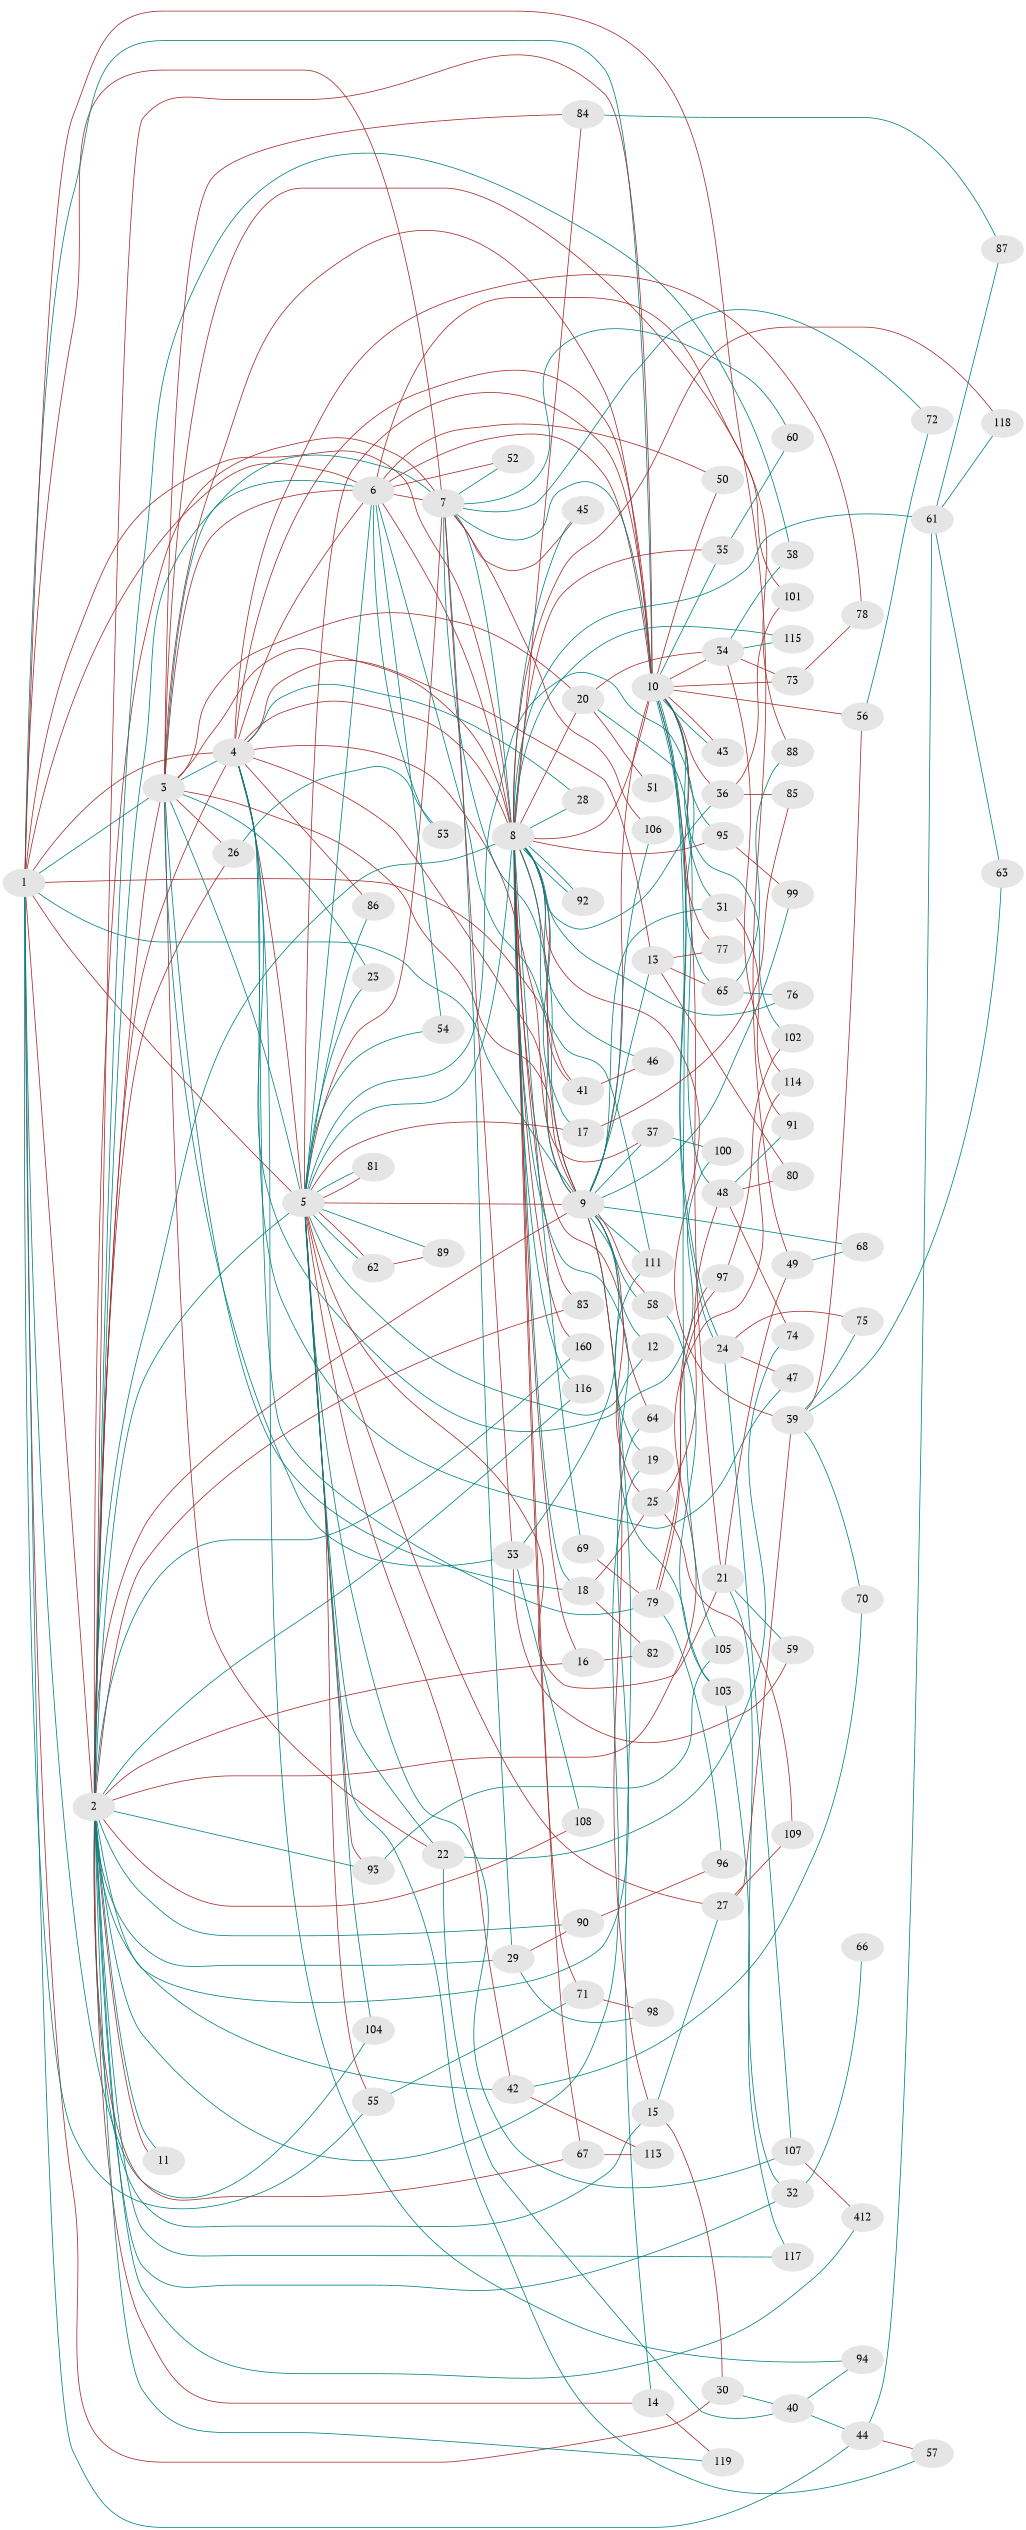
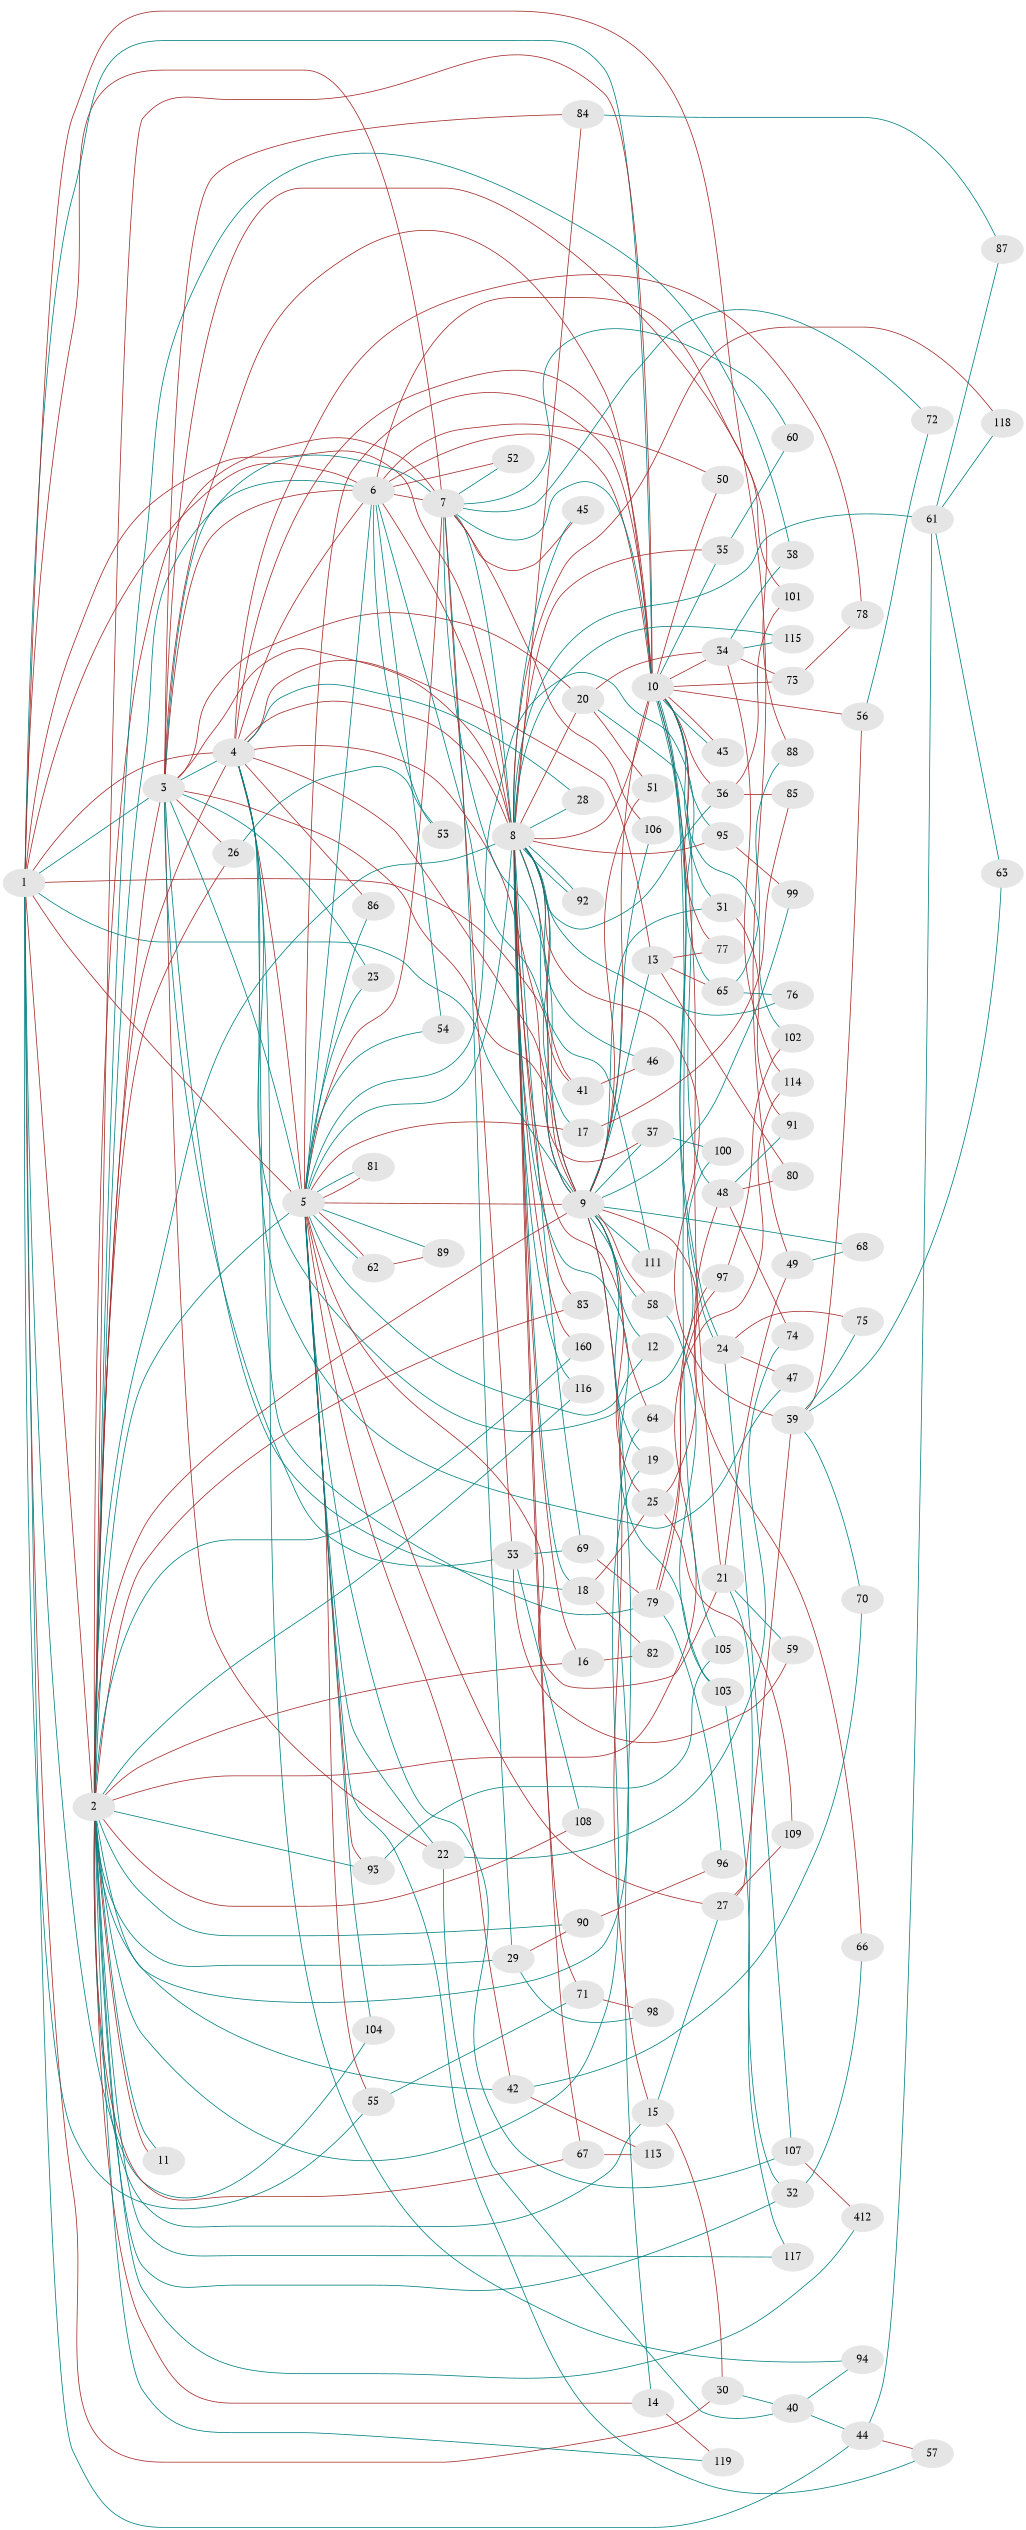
none -> (609, 994)
(595, 1430) -> (547, 1552)
none -> (774, 1543)
